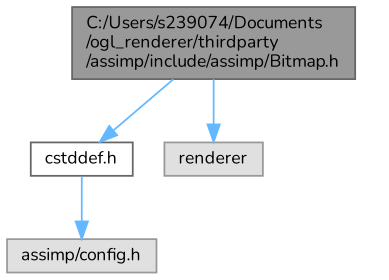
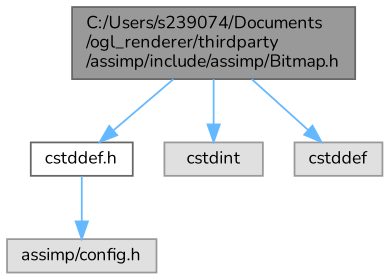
(214, 159) -> (214, 159)
none -> (338, 159)
